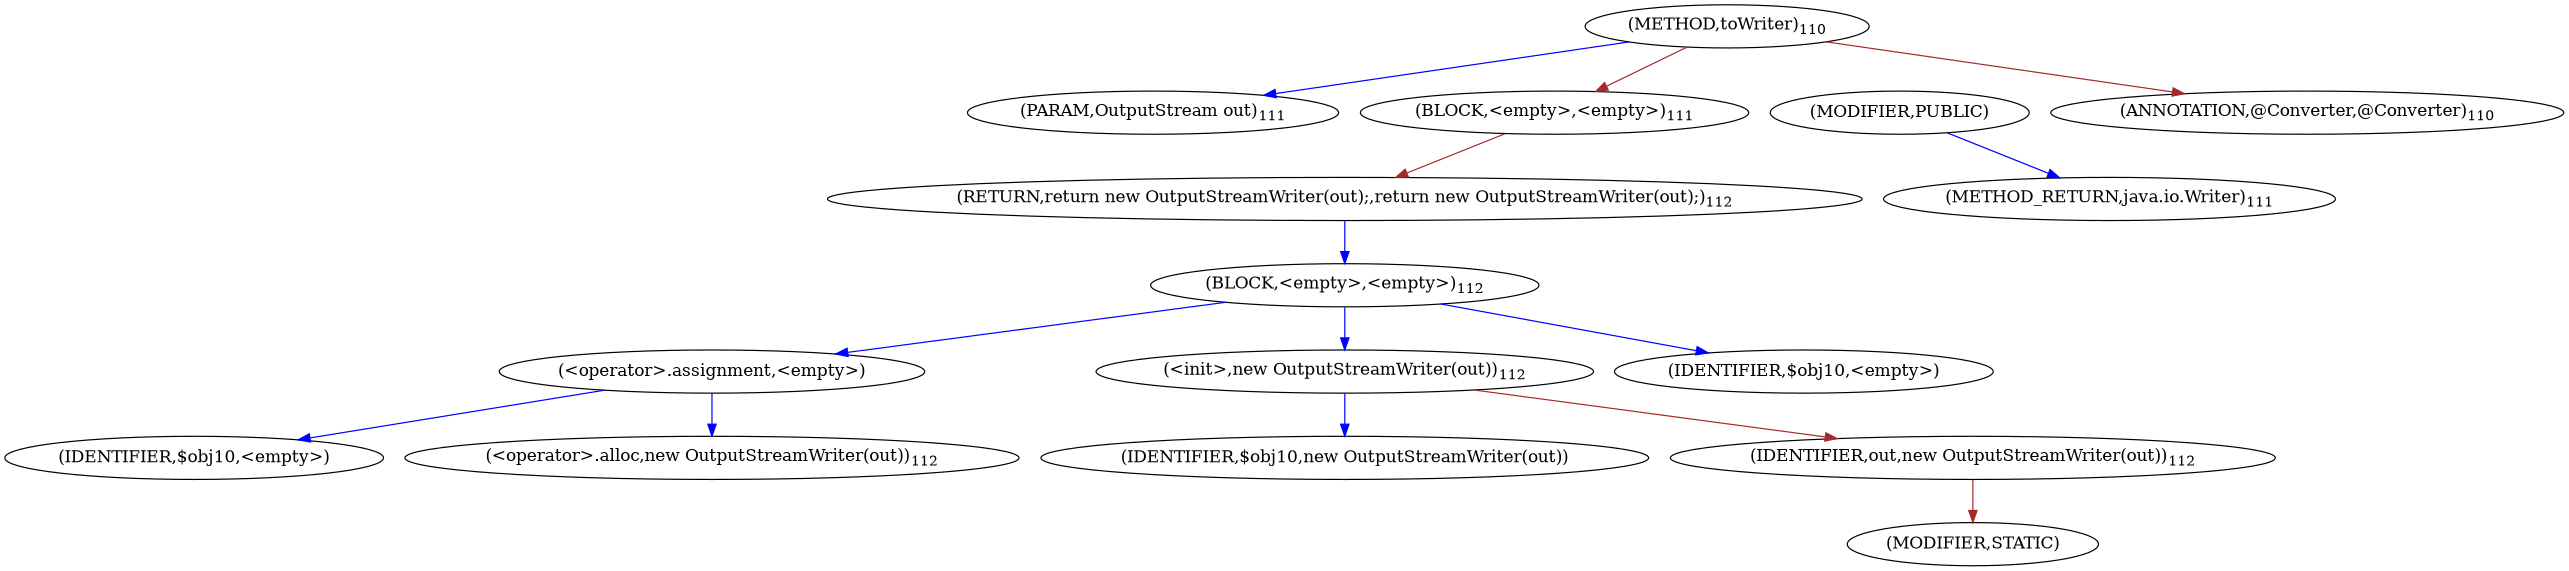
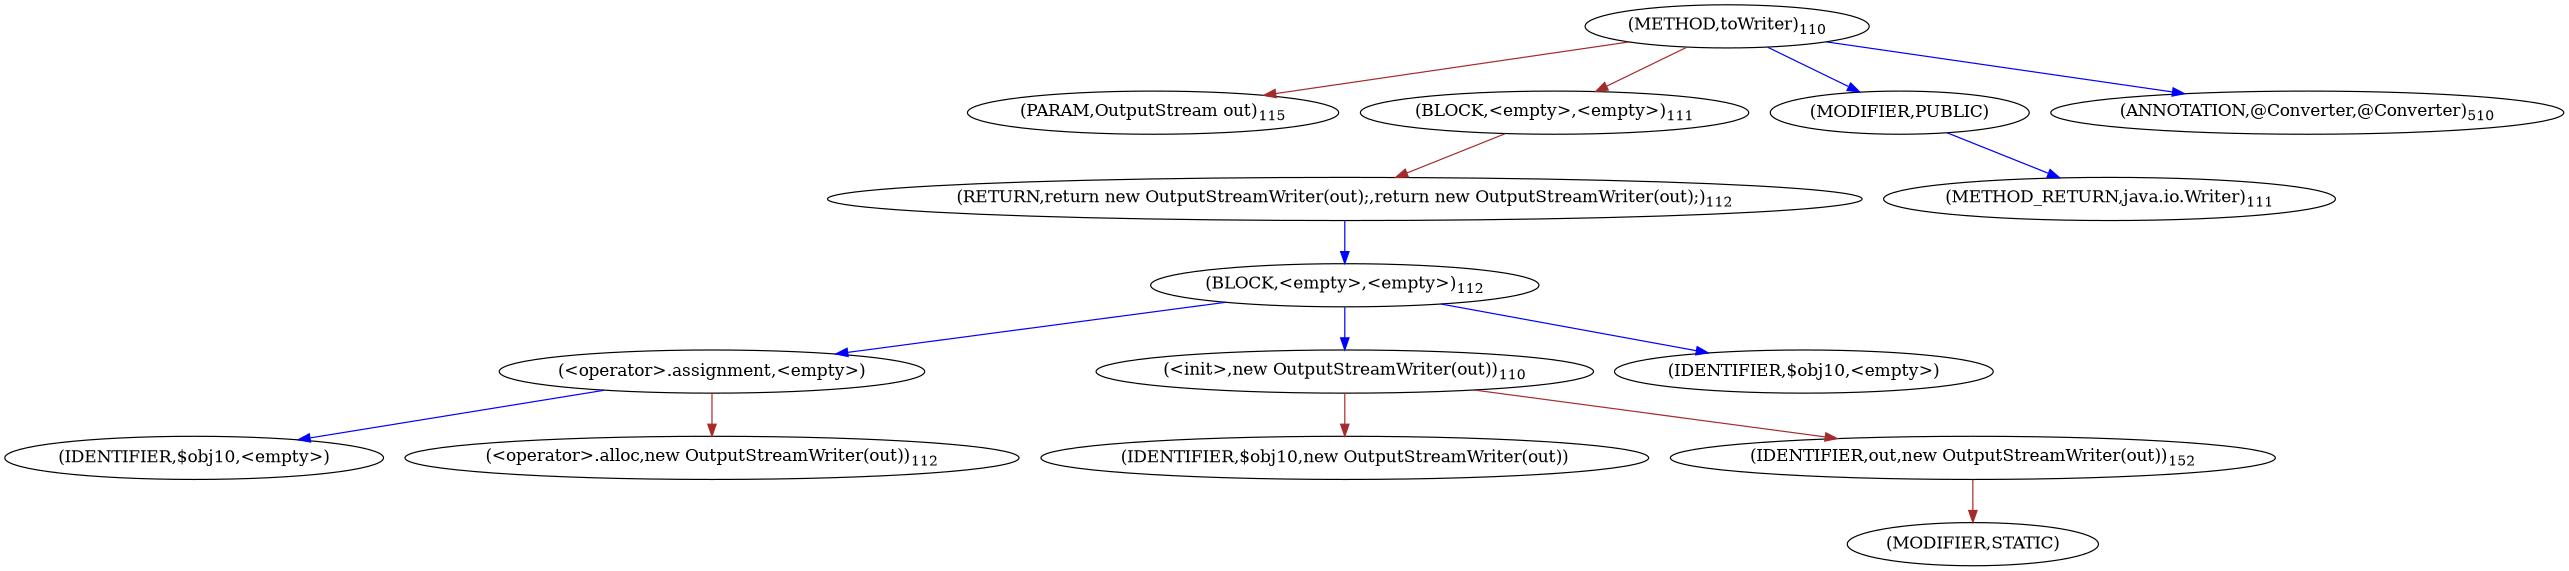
none -> (1808, 67)
(1999, 67) -> (1999, 67)
(1452, 68) -> (1452, 68)
(1272, 111) -> (1272, 111)
(2481, 111) -> (2481, 111)
(1513, 370) -> (1513, 370)
(712, 409) -> (712, 409)
(1345, 409) -> (1345, 409)
(2182, 456) -> (2182, 456)
